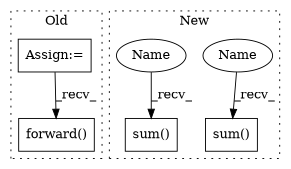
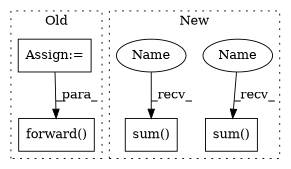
(76, 95) -> (77, 95)
